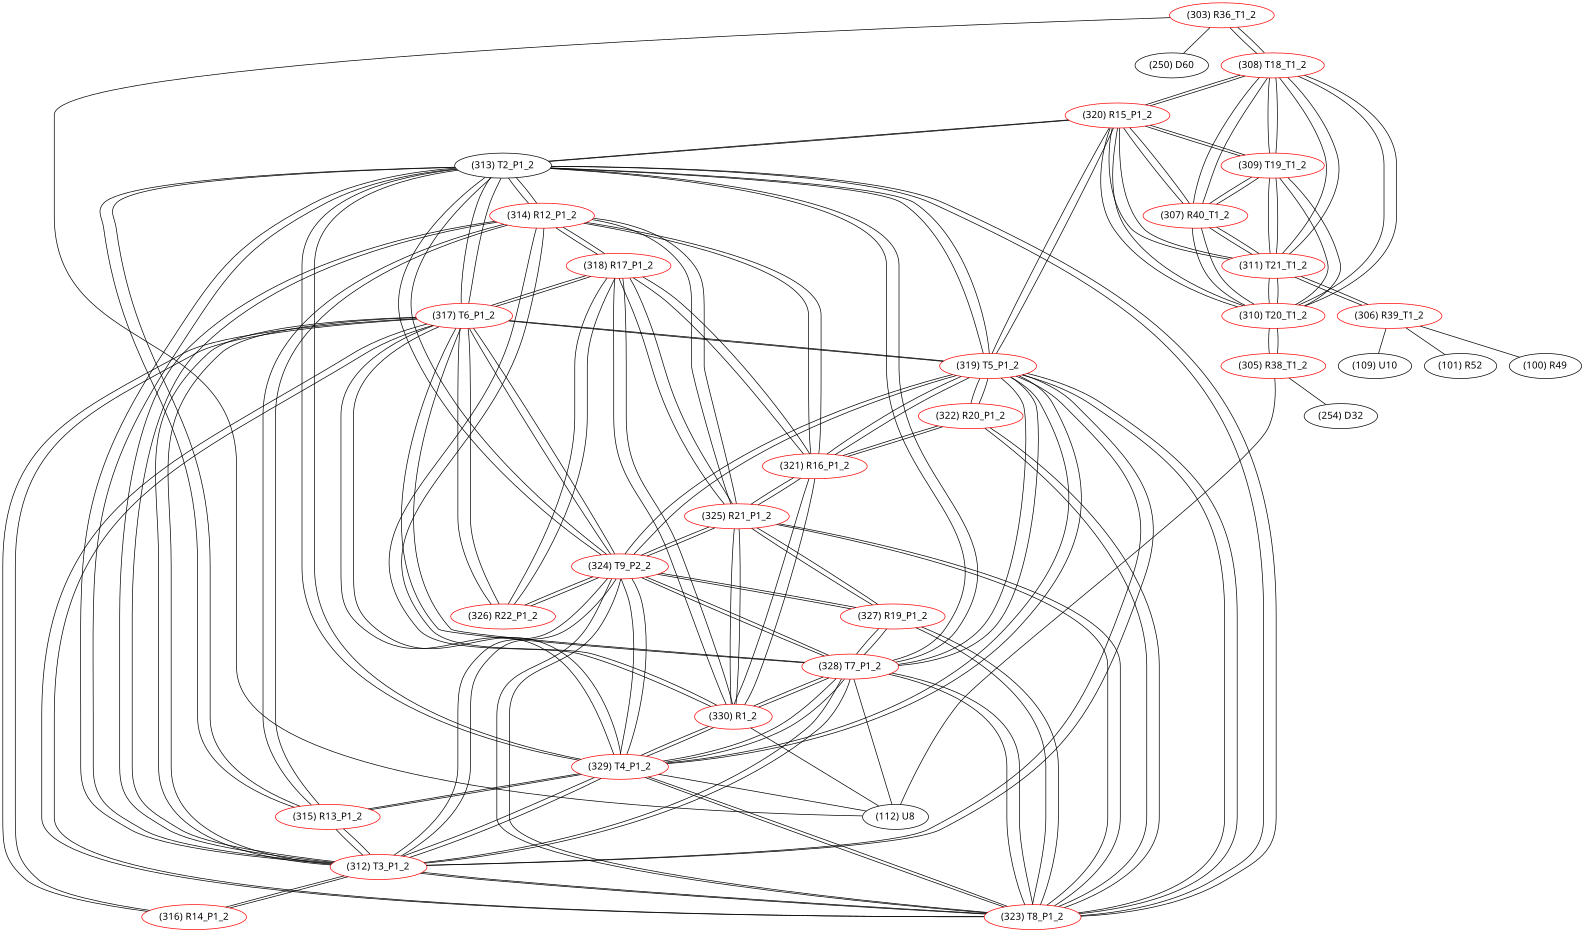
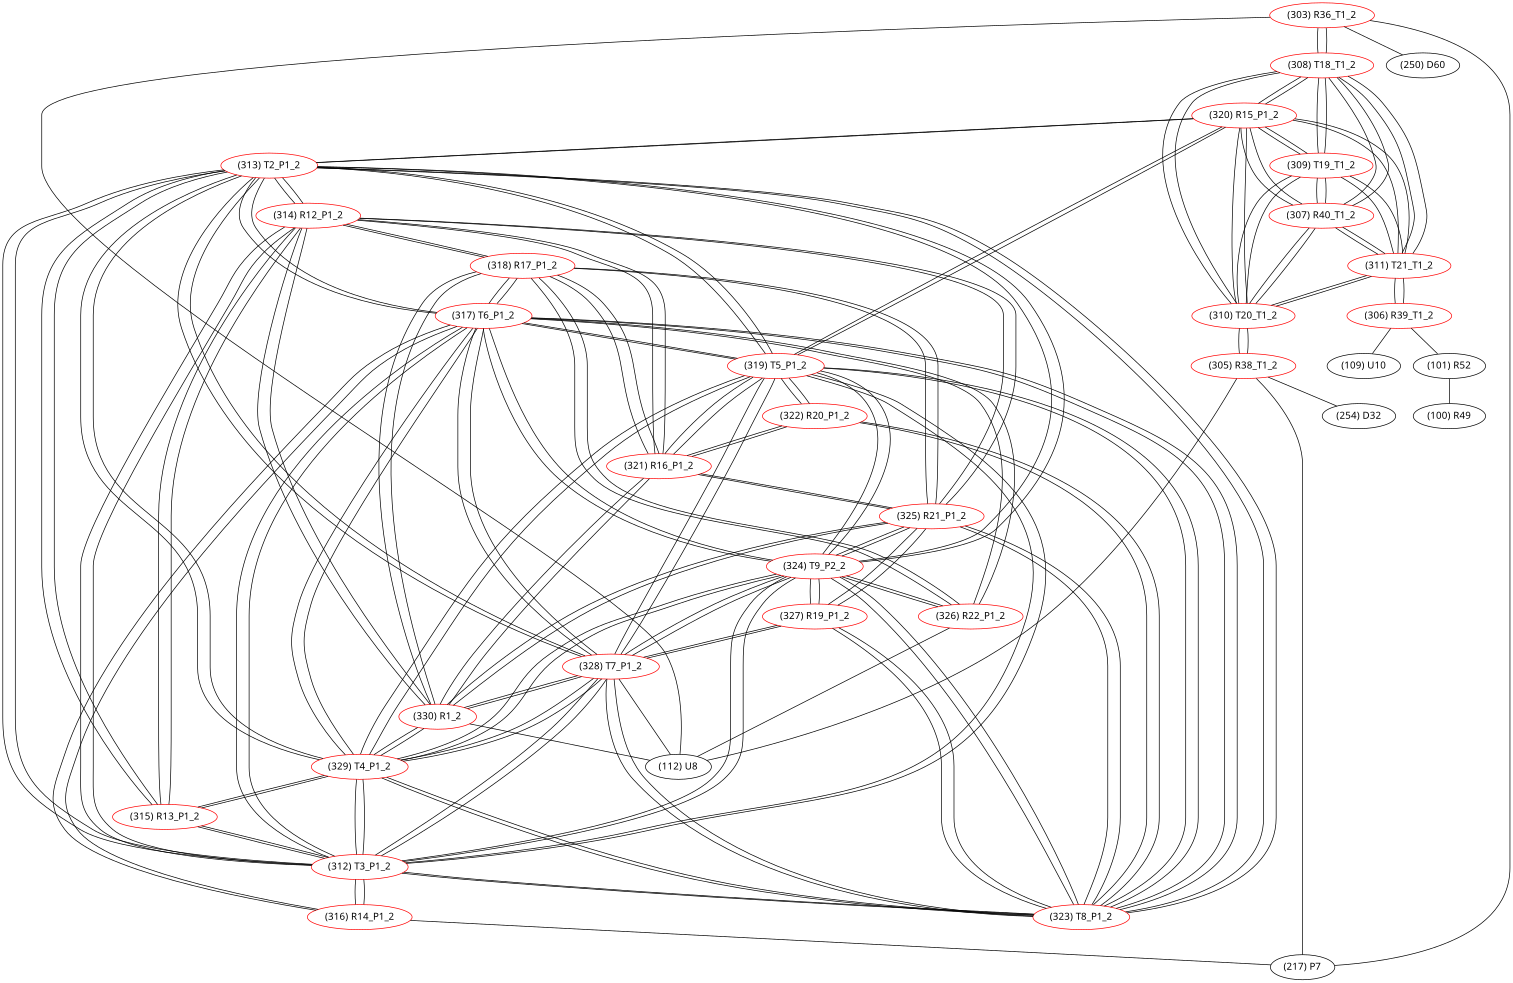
(503, 166) -> (269, 166)
(1470, 342) -> (1449, 391)
(763, 793) -> (823, 692)
none -> (1303, 967)
